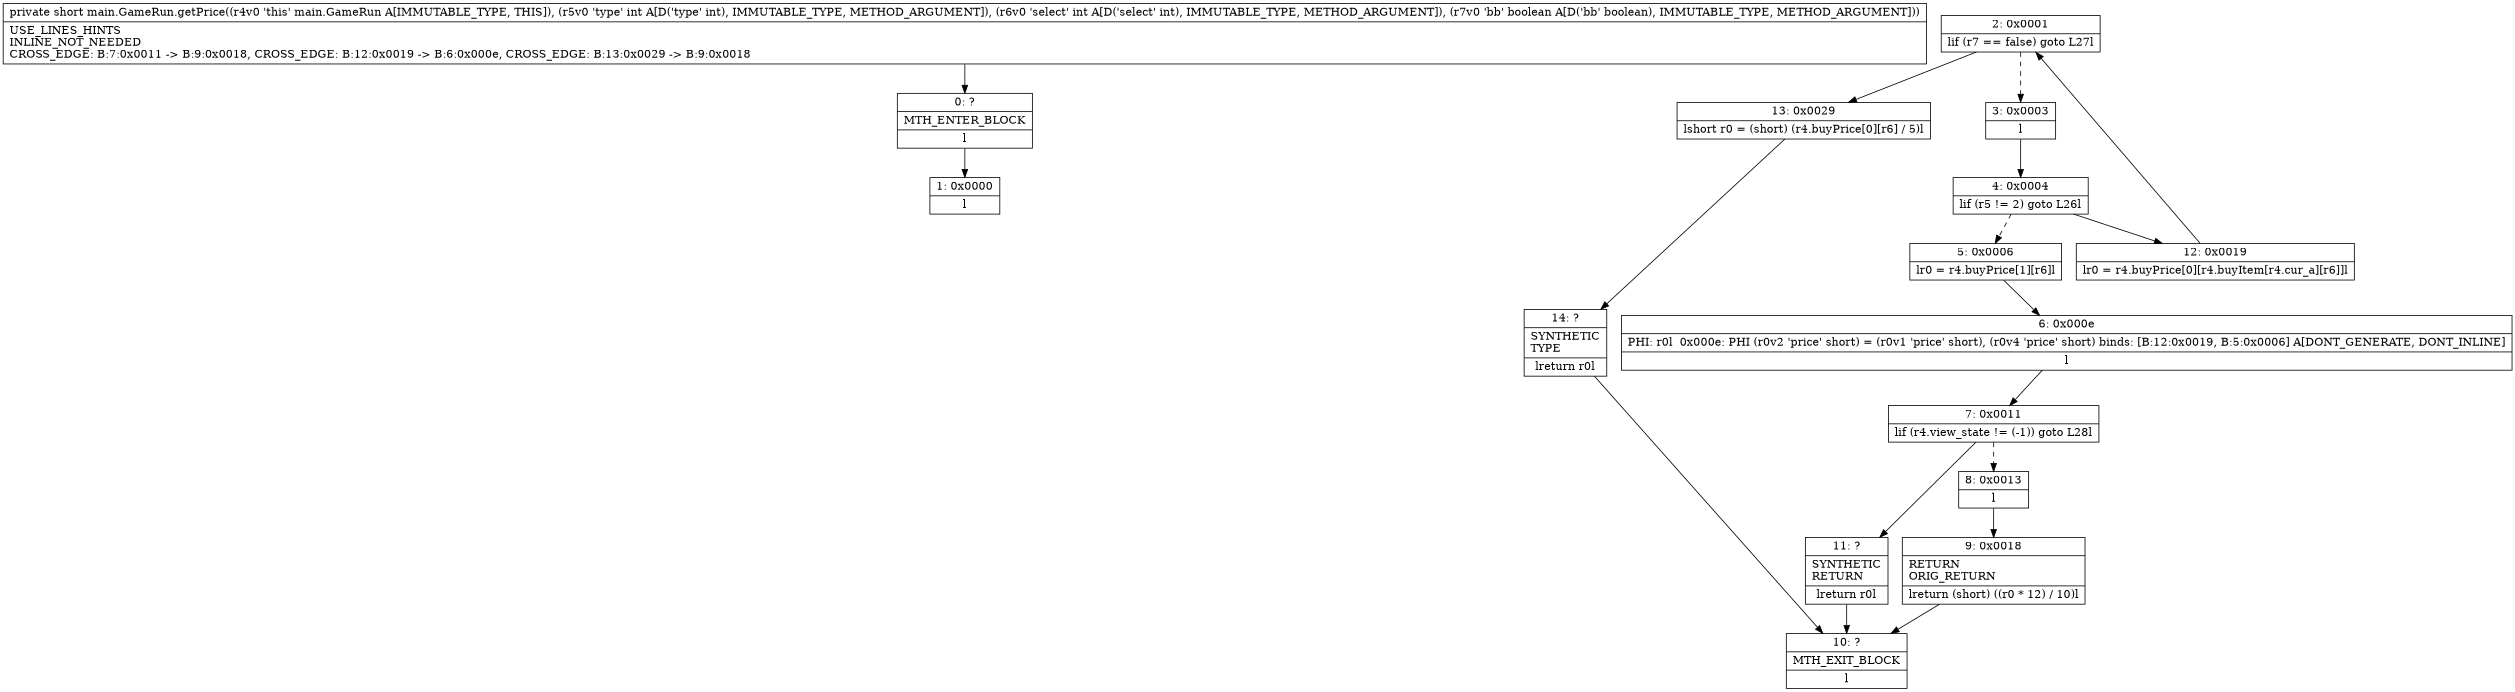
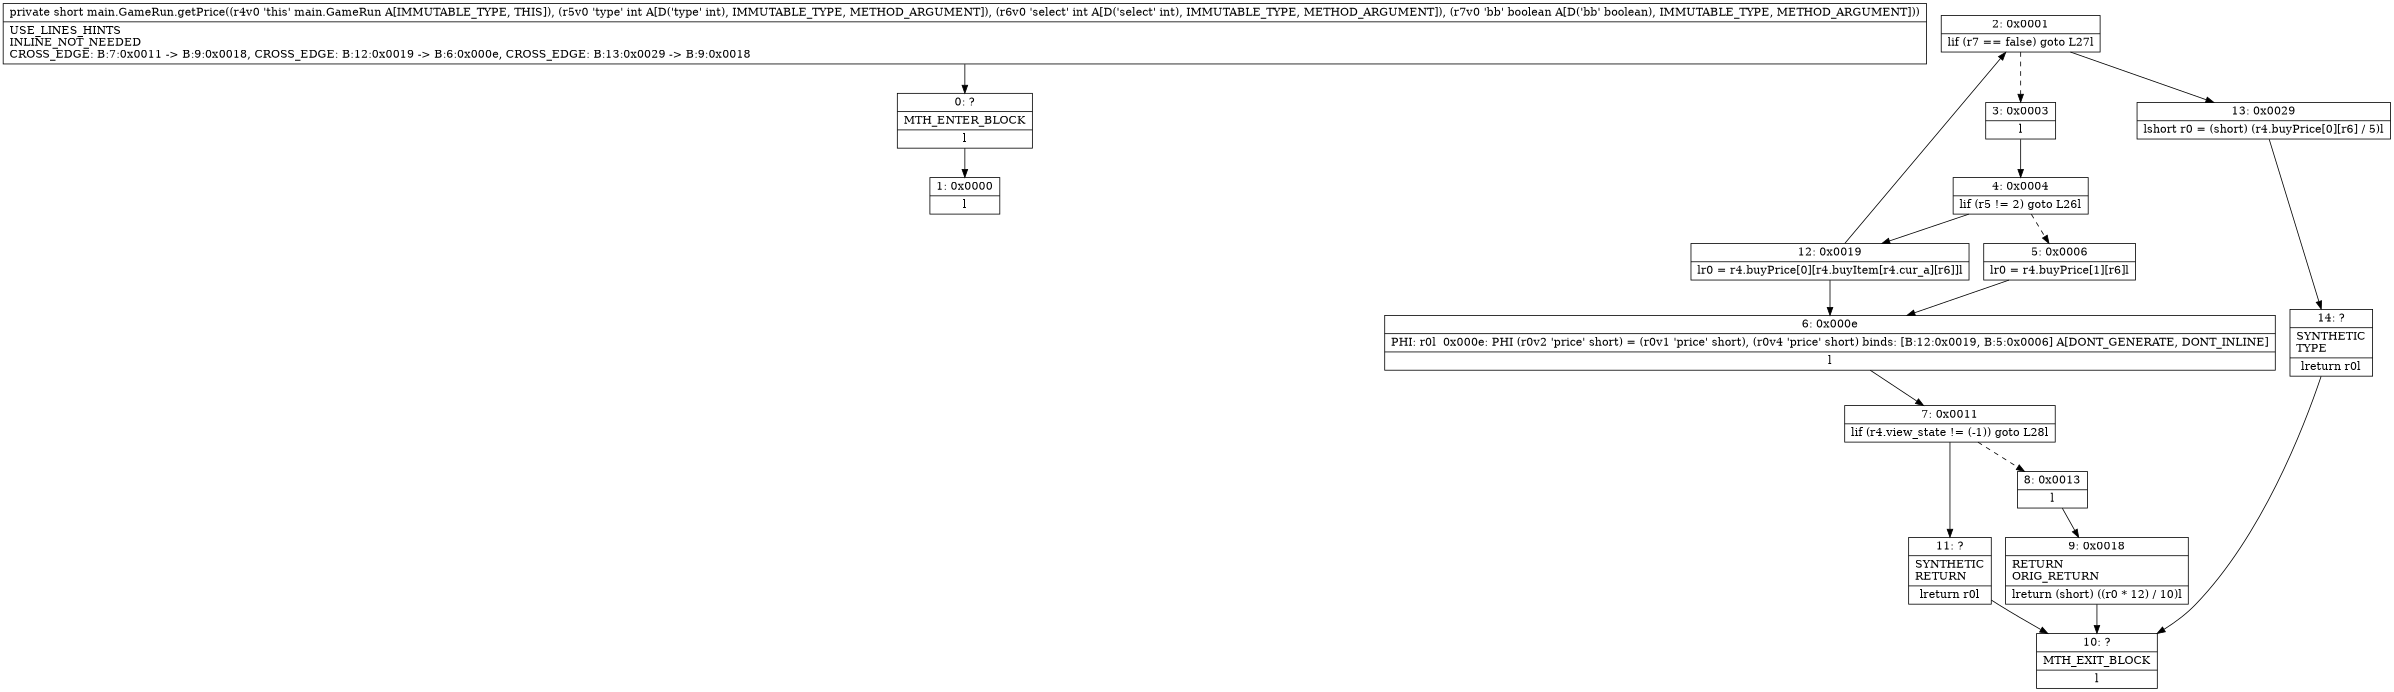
none -> (1830, 294)
